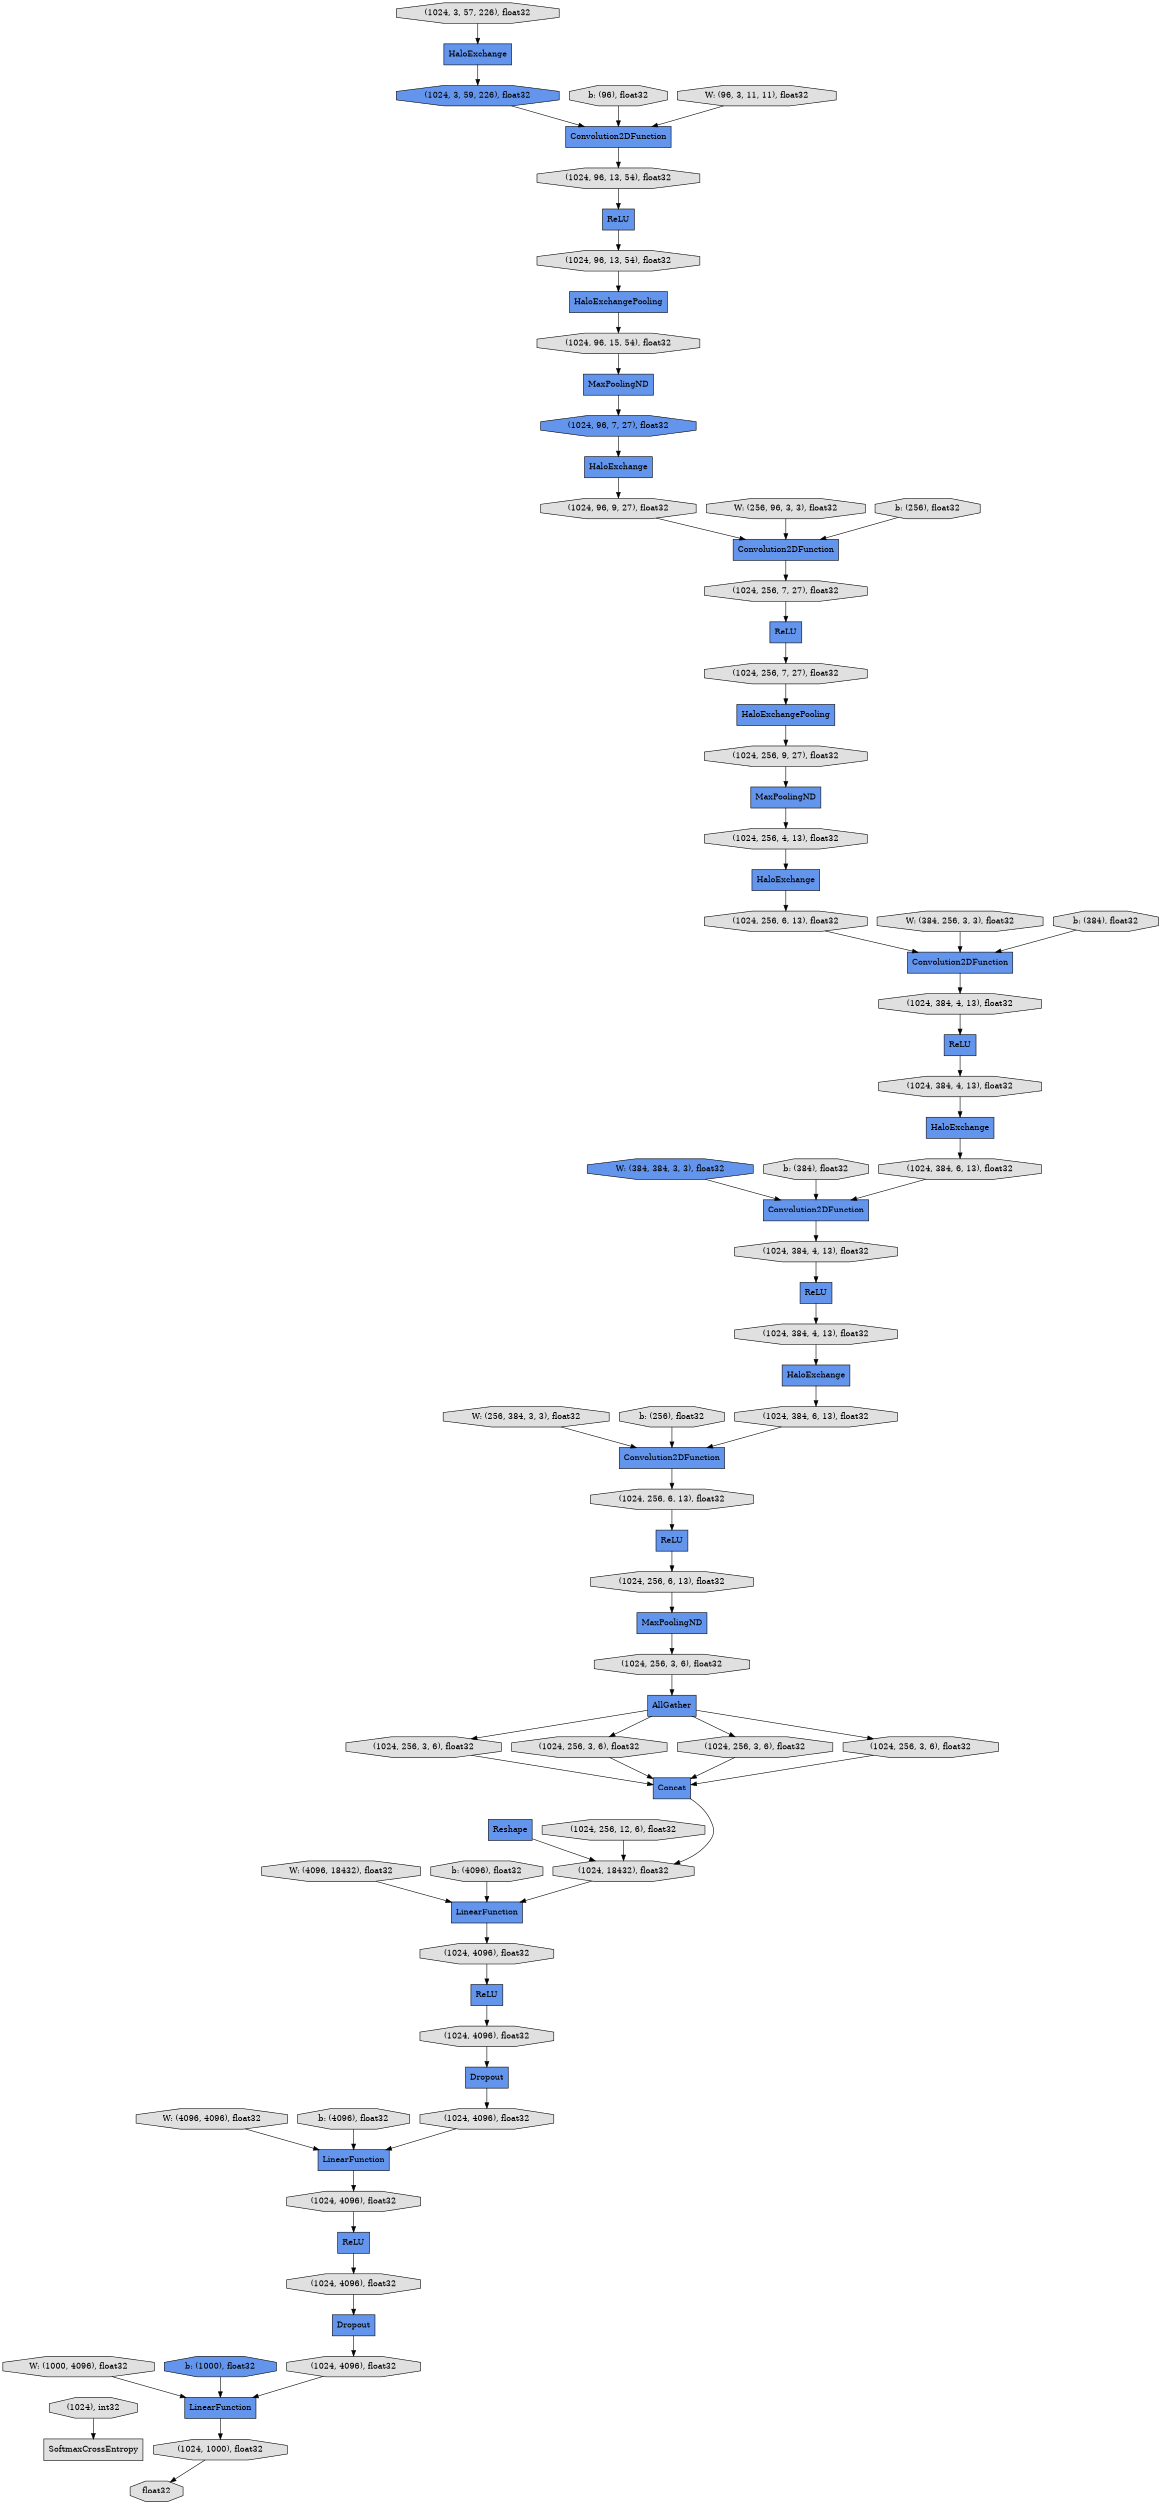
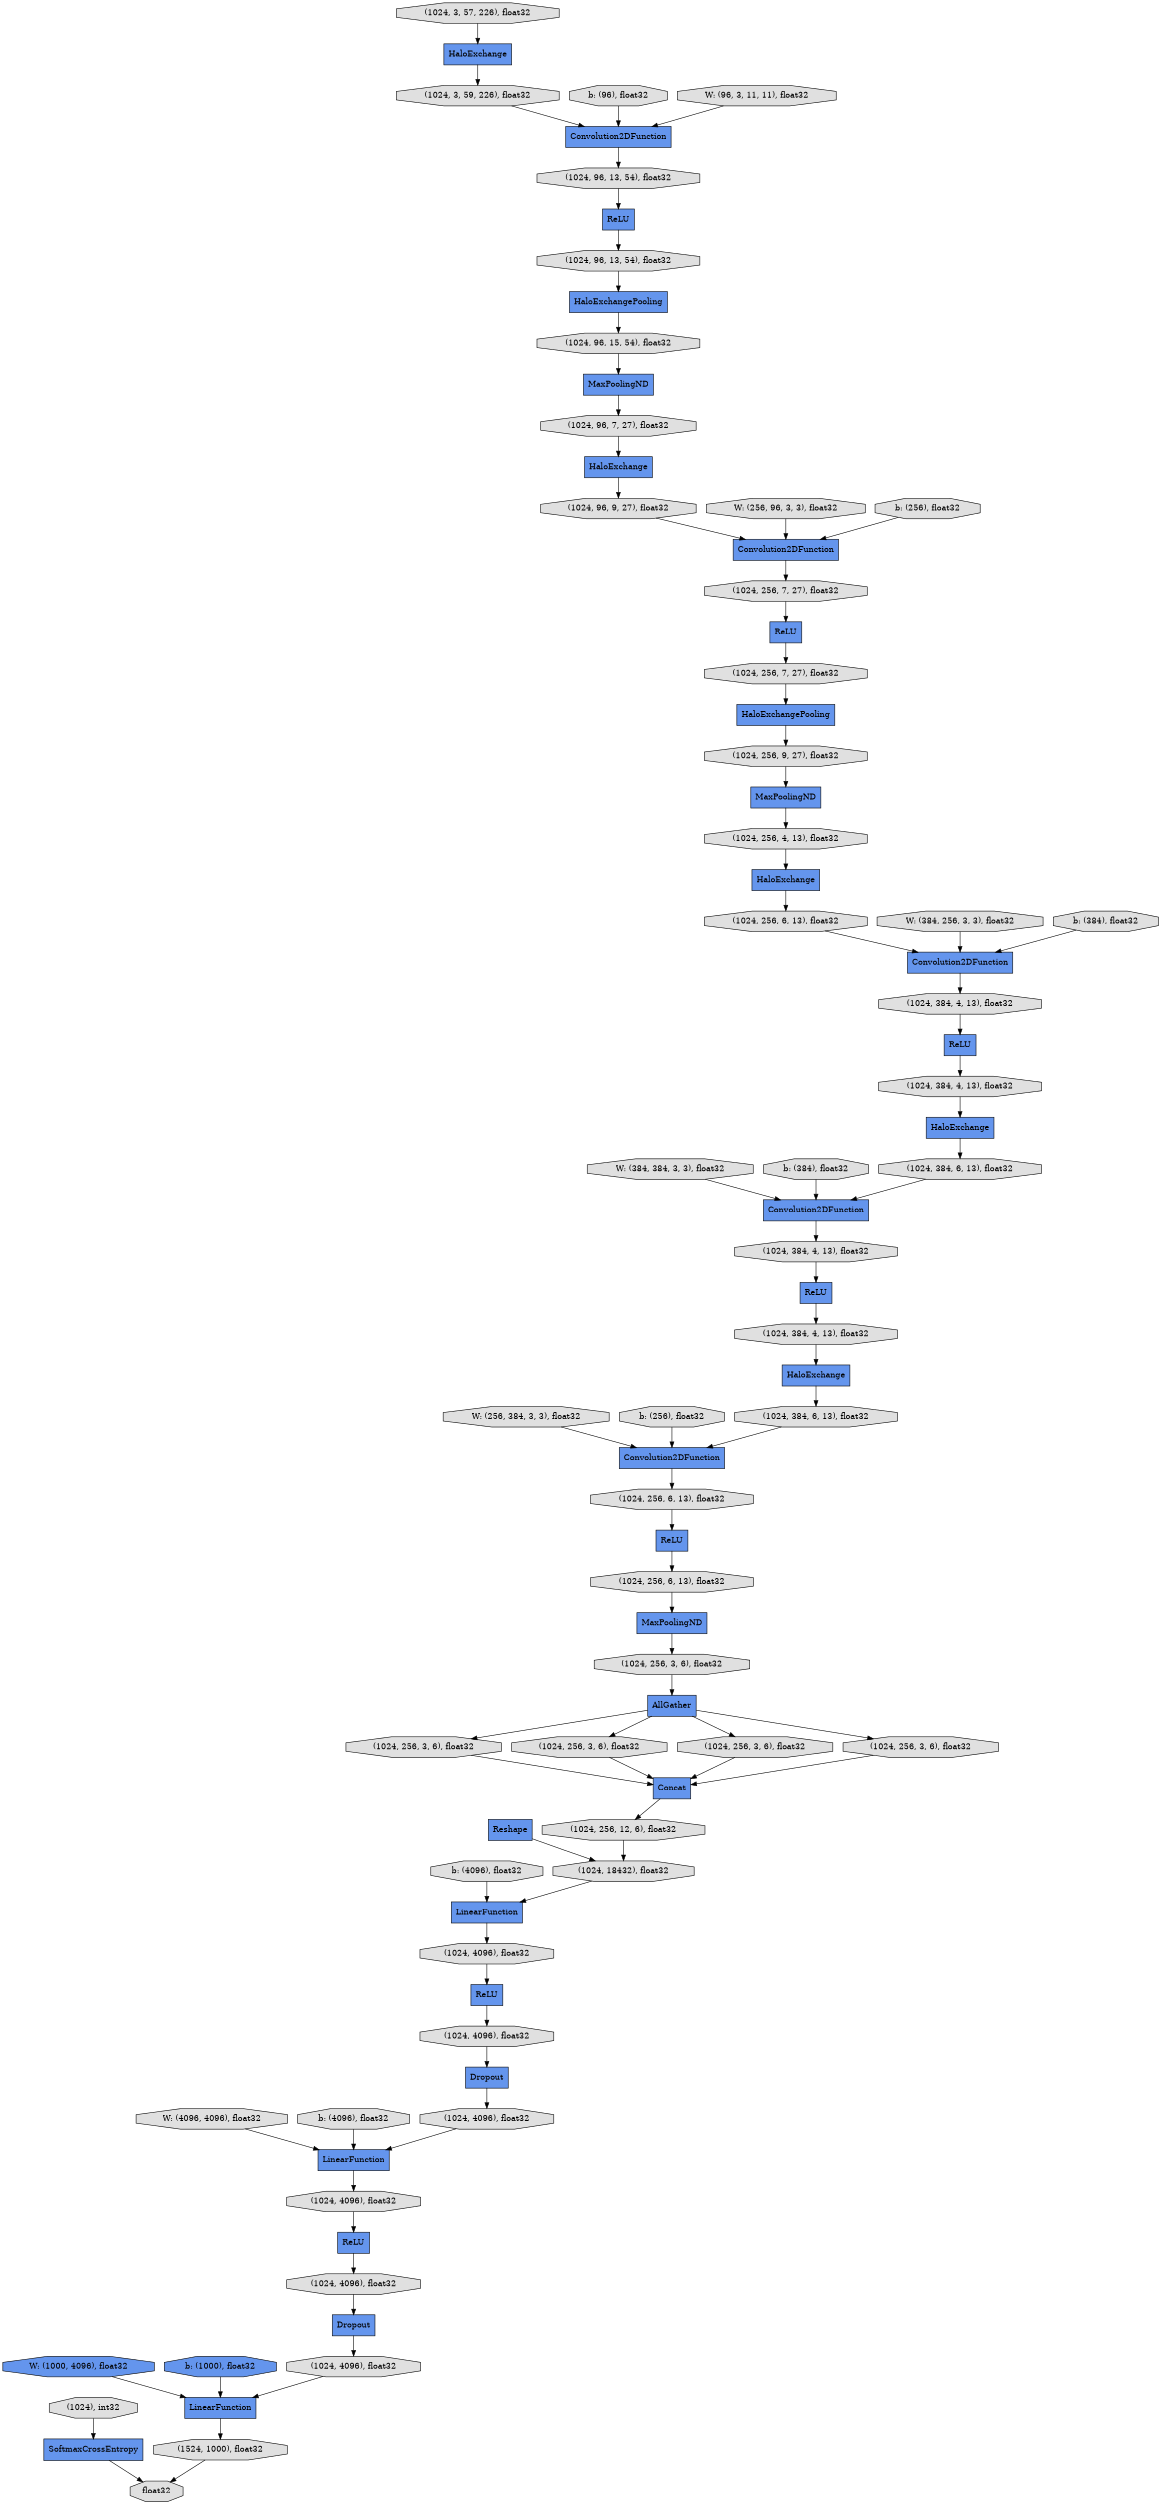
(478, 96) -> (478, 96)
(618, 426) -> (618, 426)
(670, 1169) -> (670, 1169)
(713, 1834) -> (650, 1807)
(341, 1871) -> none
(79, 2367) -> (79, 2367)
(93, 2450) -> (93, 2450)
(220, 2450) -> (220, 2450)
none -> (123, 2470)
